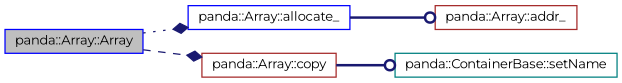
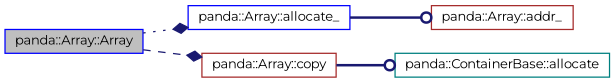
(506, 65) -> (502, 65)
